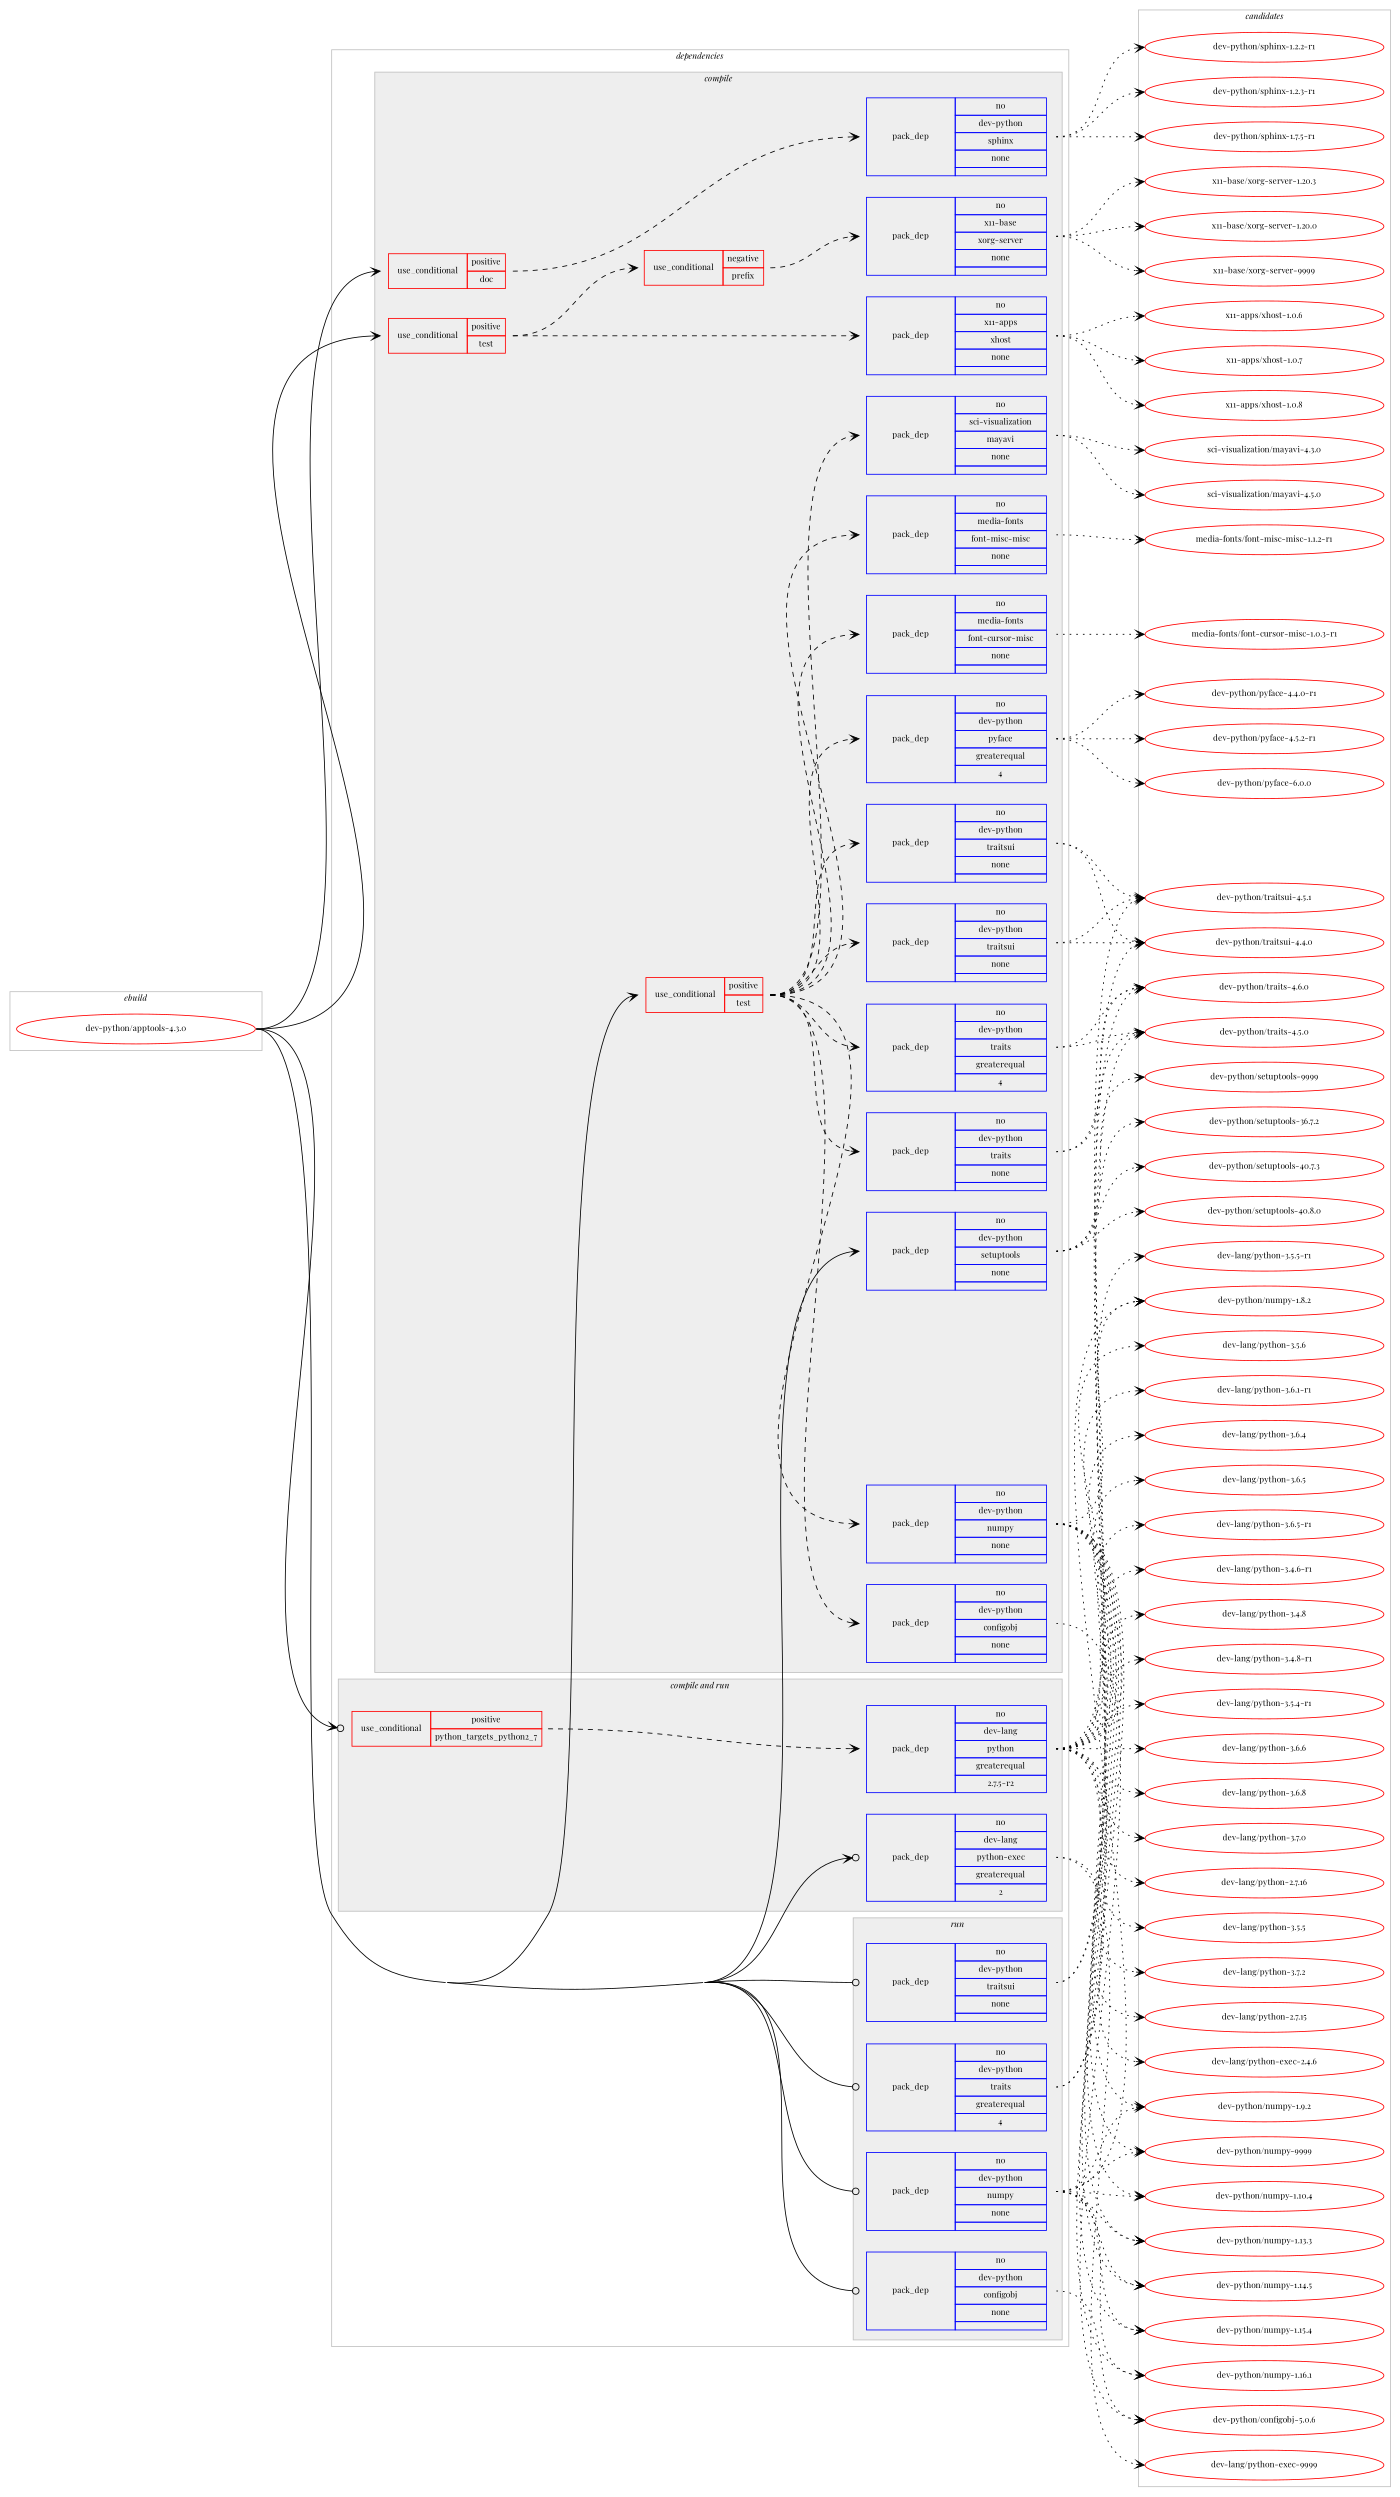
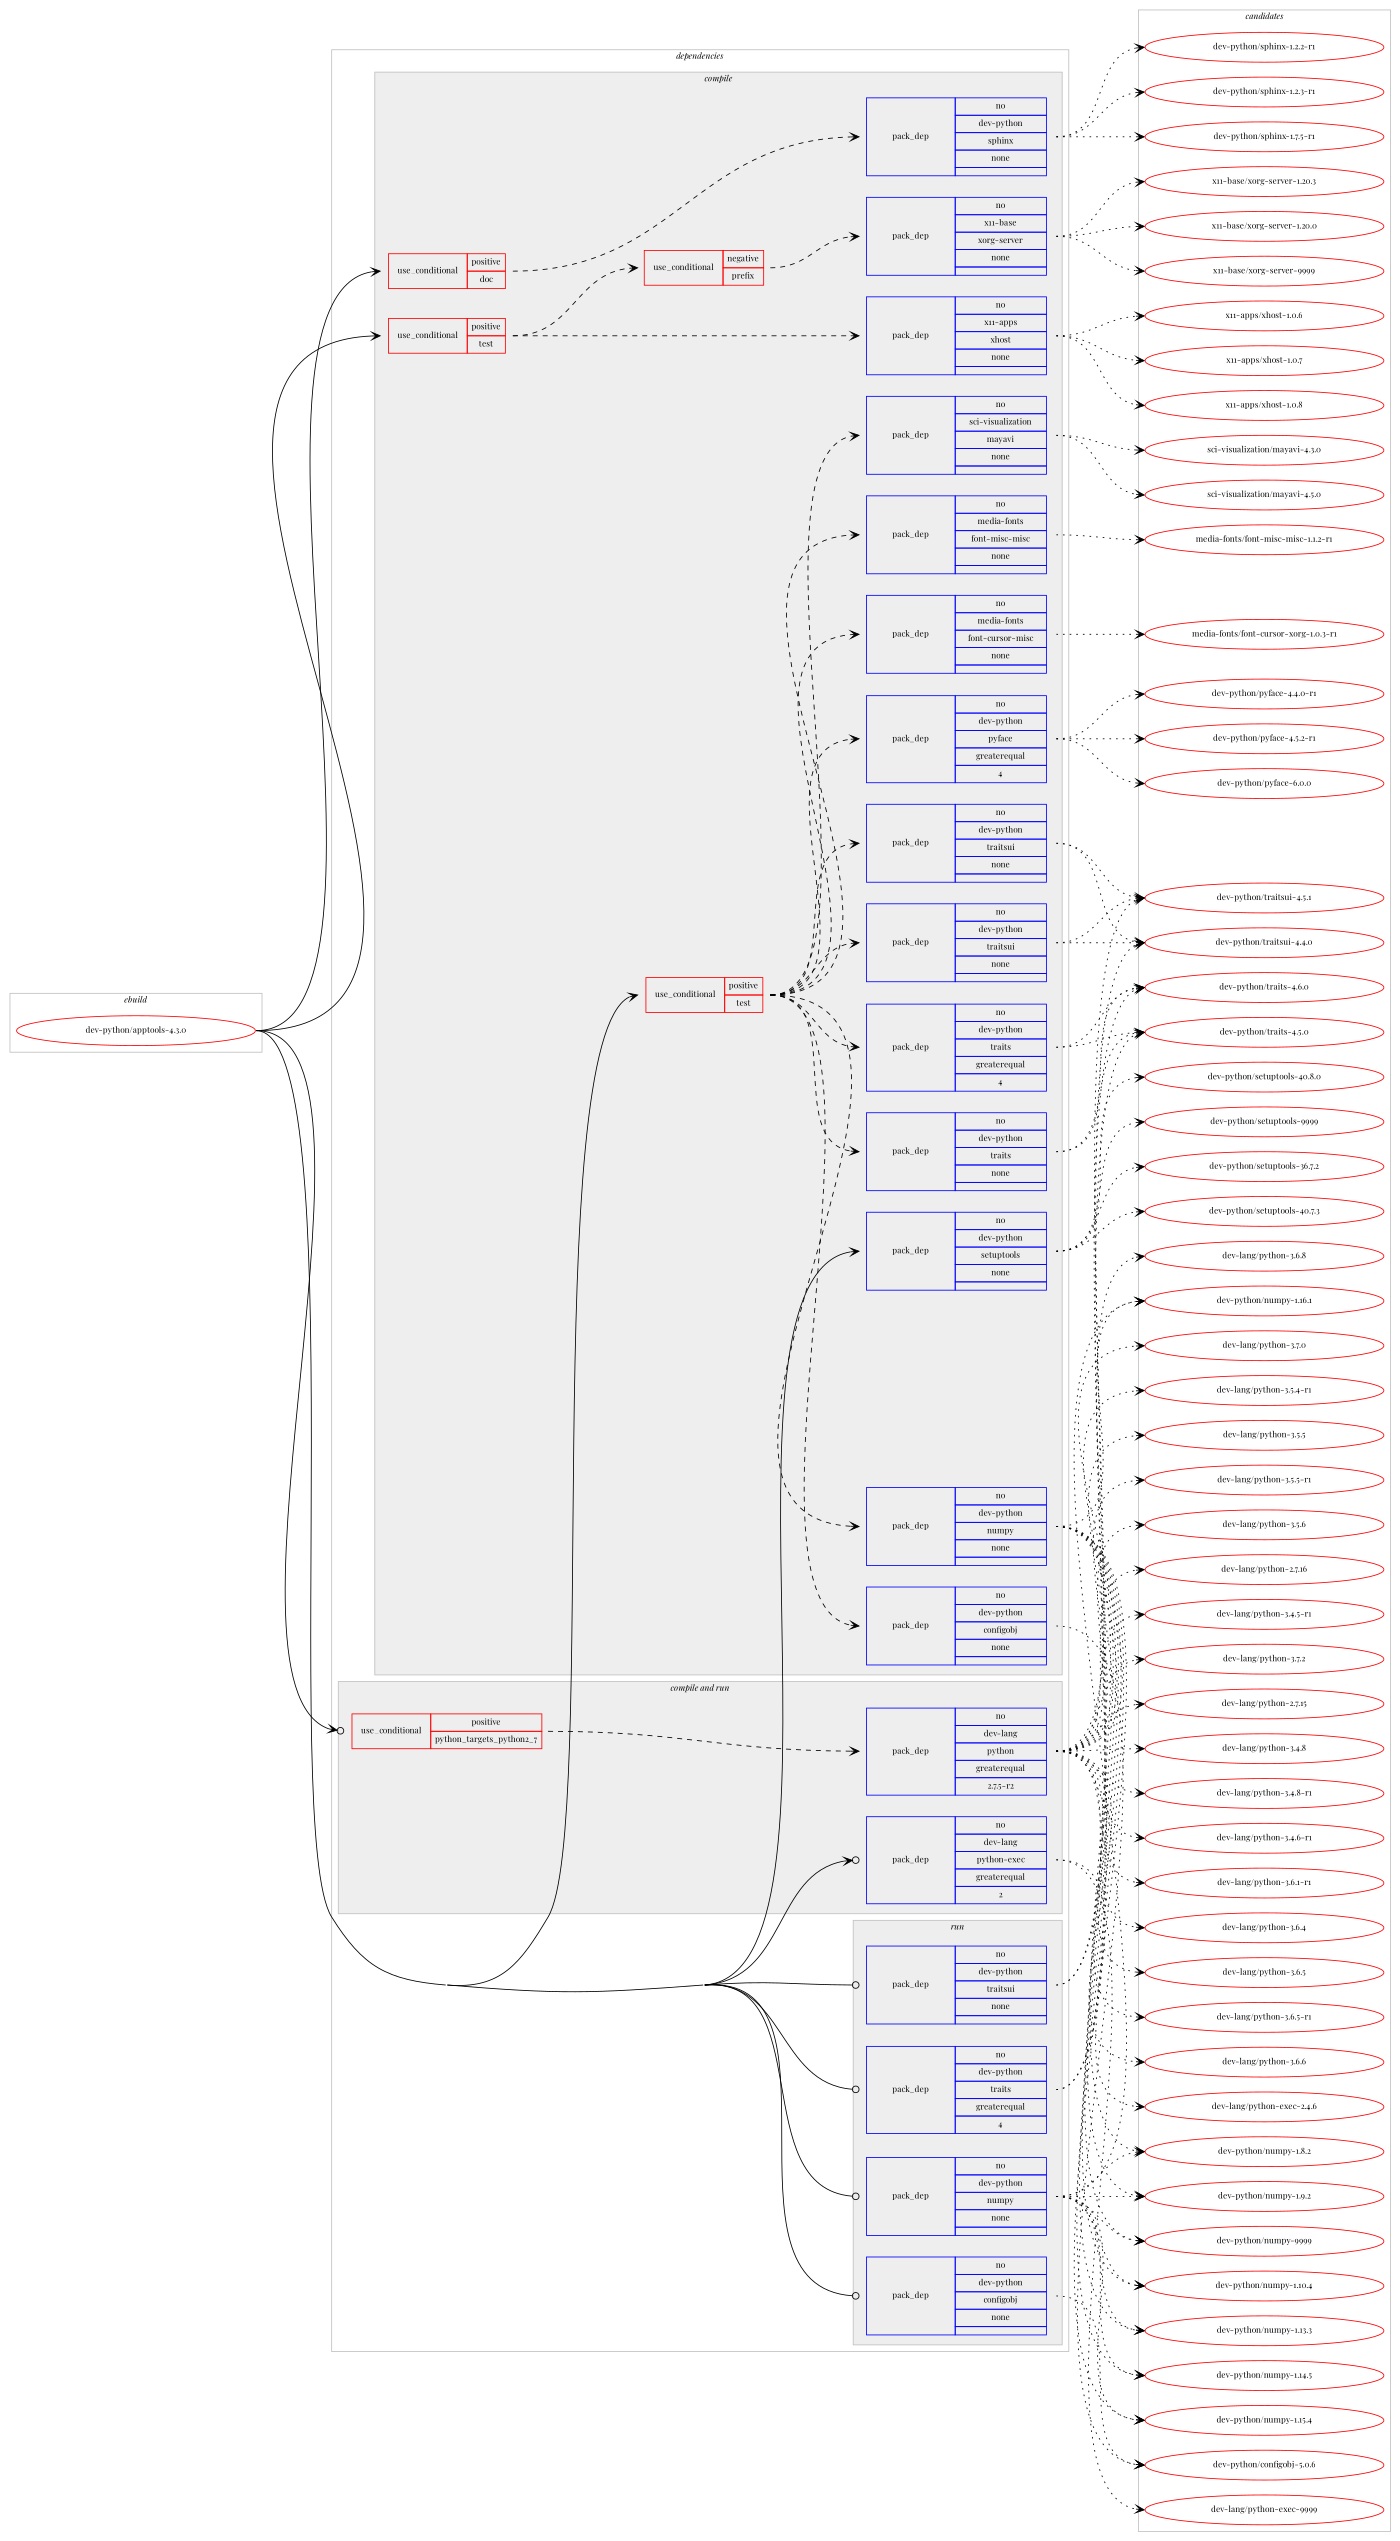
(1264, 634) -> (1264, 634)
none -> (1264, 1614)
